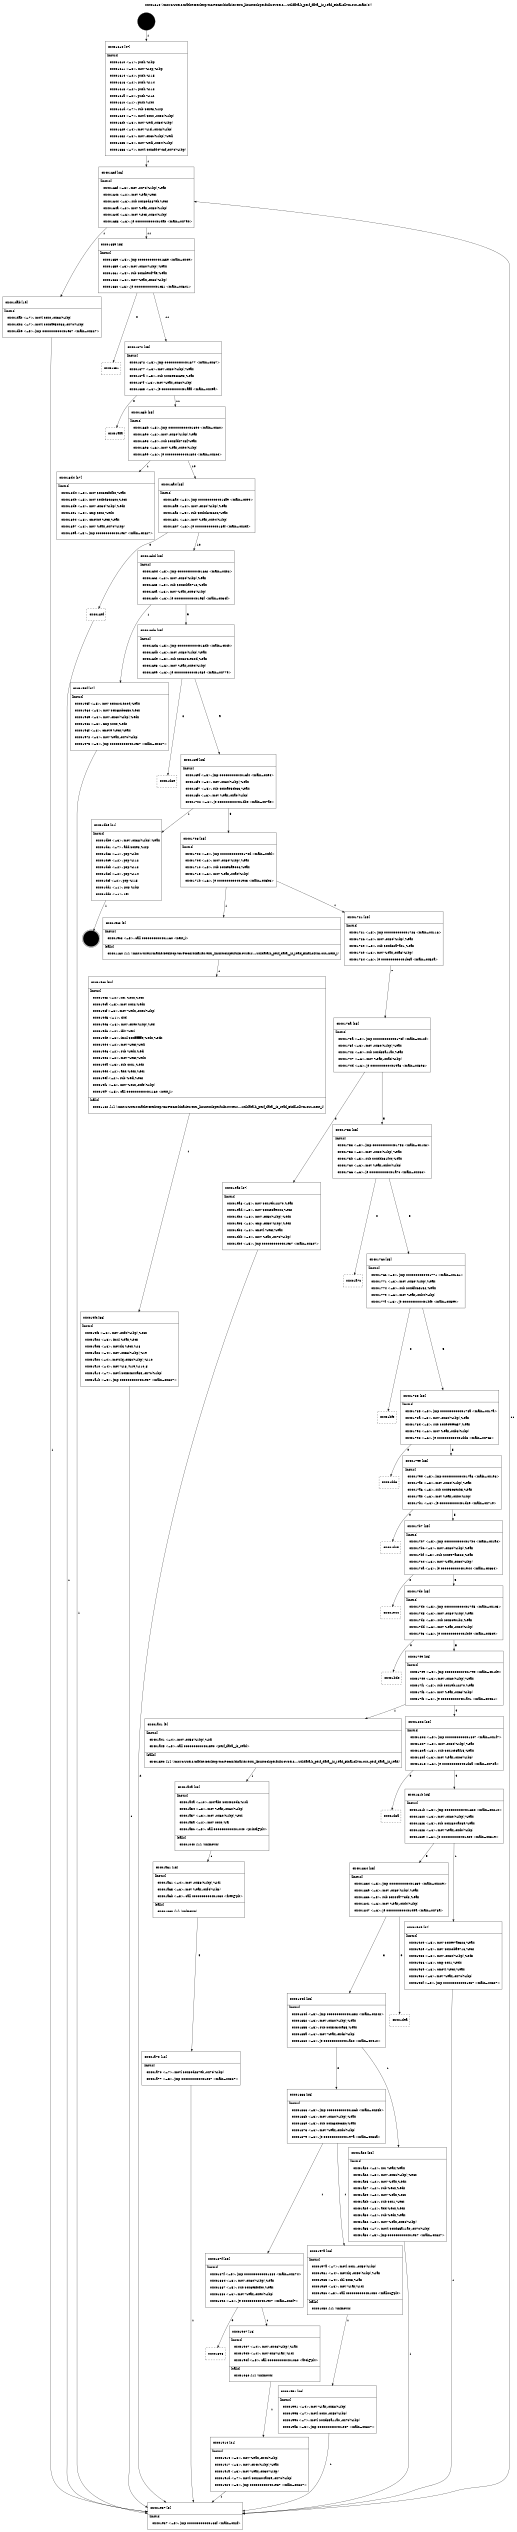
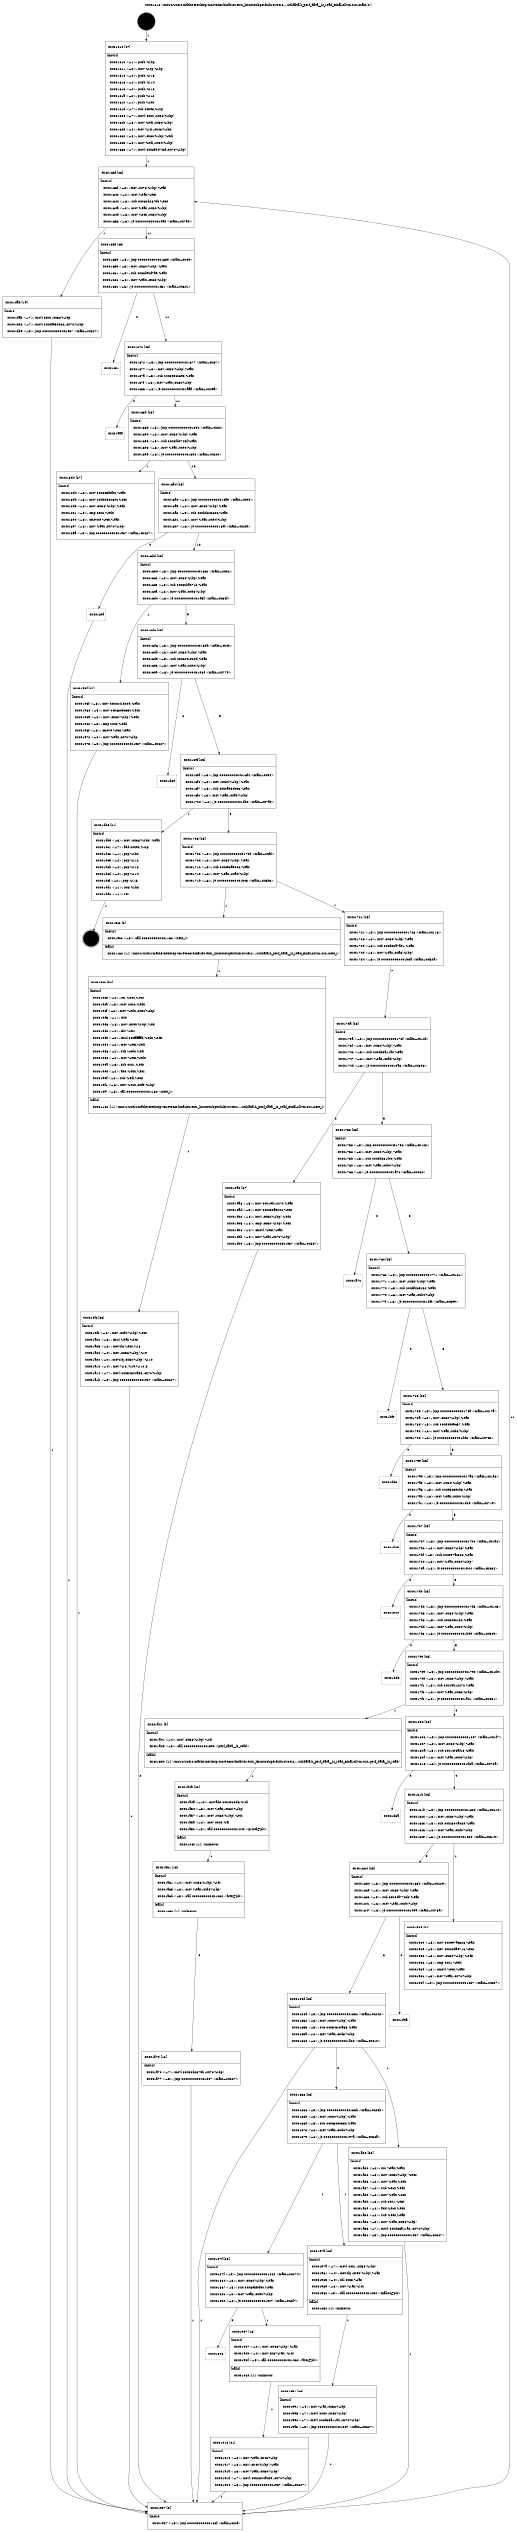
(451, 2337) -> (200, 2258)
